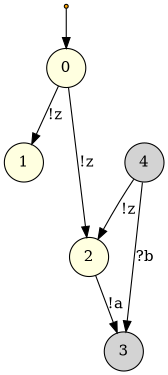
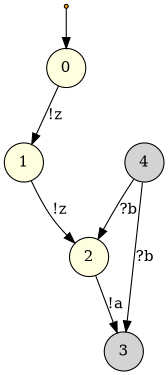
(77, 157) -> (47, 210)
(129, 210) -> (129, 210)
